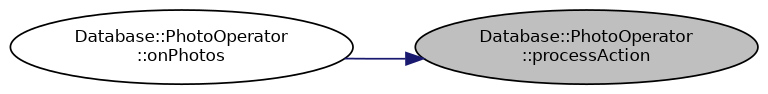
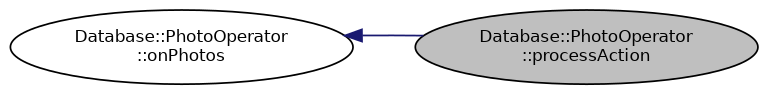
(375, 59) -> (393, 35)
